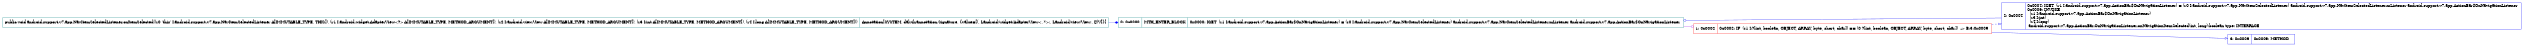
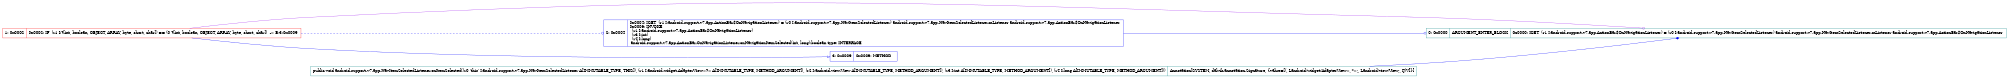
(1165, 22) -> (1480, 33)
(1995, 24) -> (451, 33)
(1688, 27) -> (916, 4)
